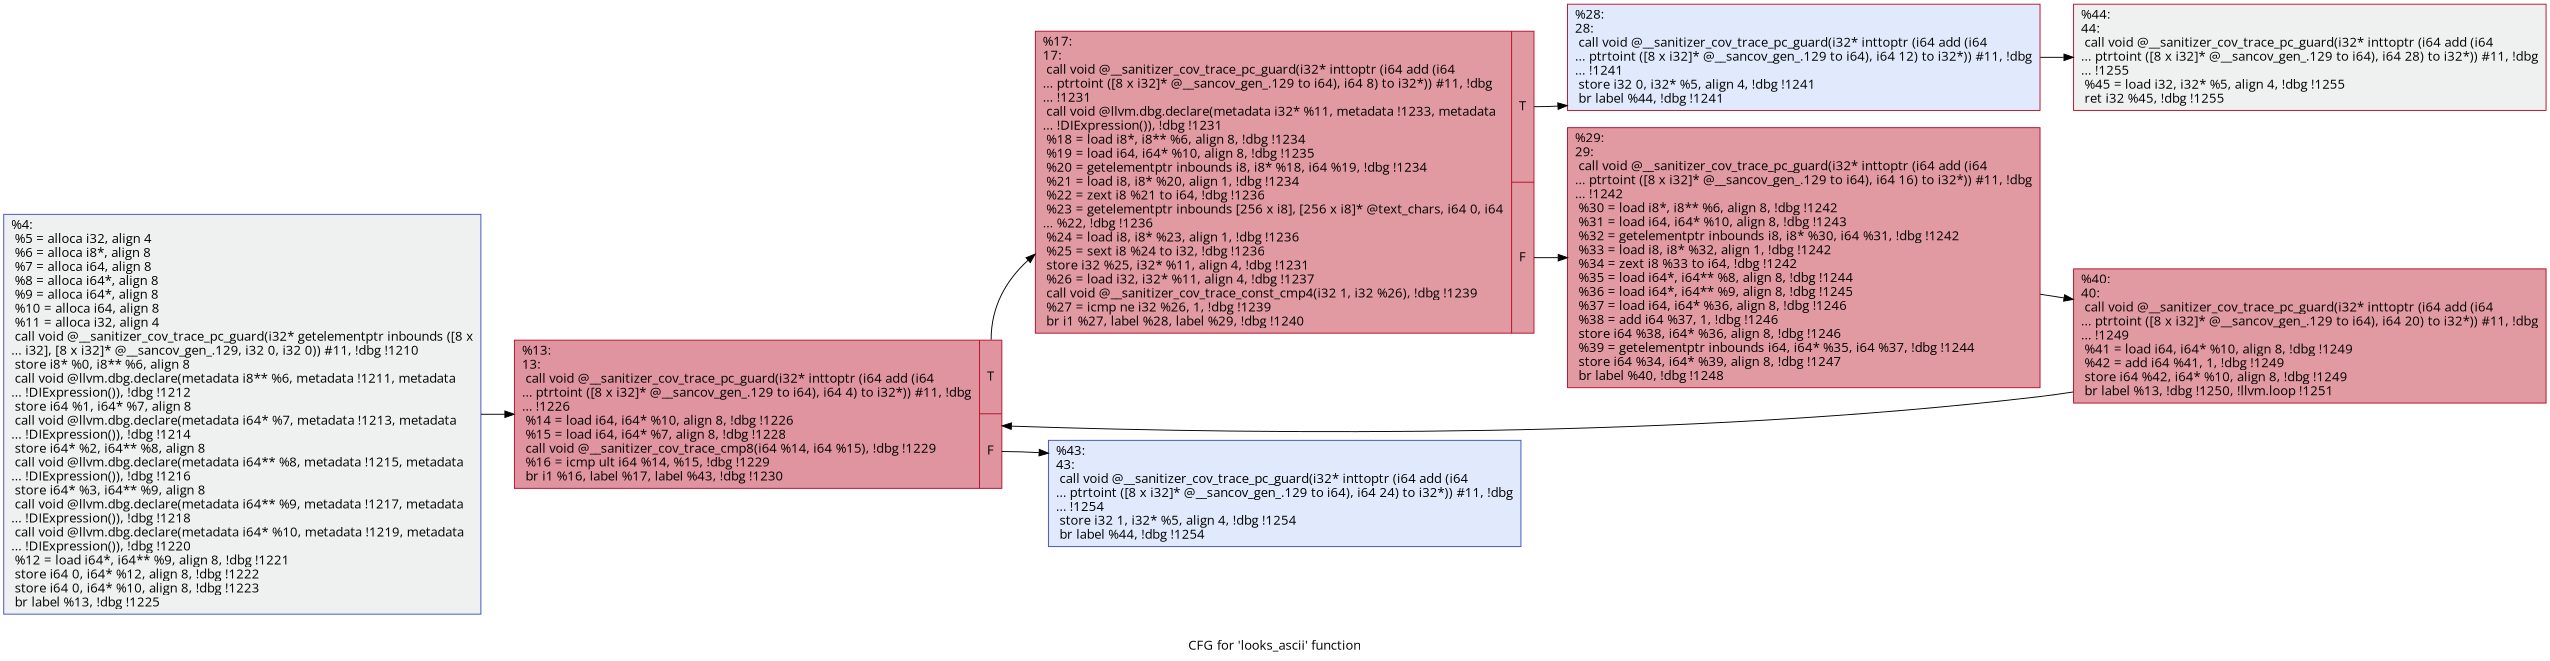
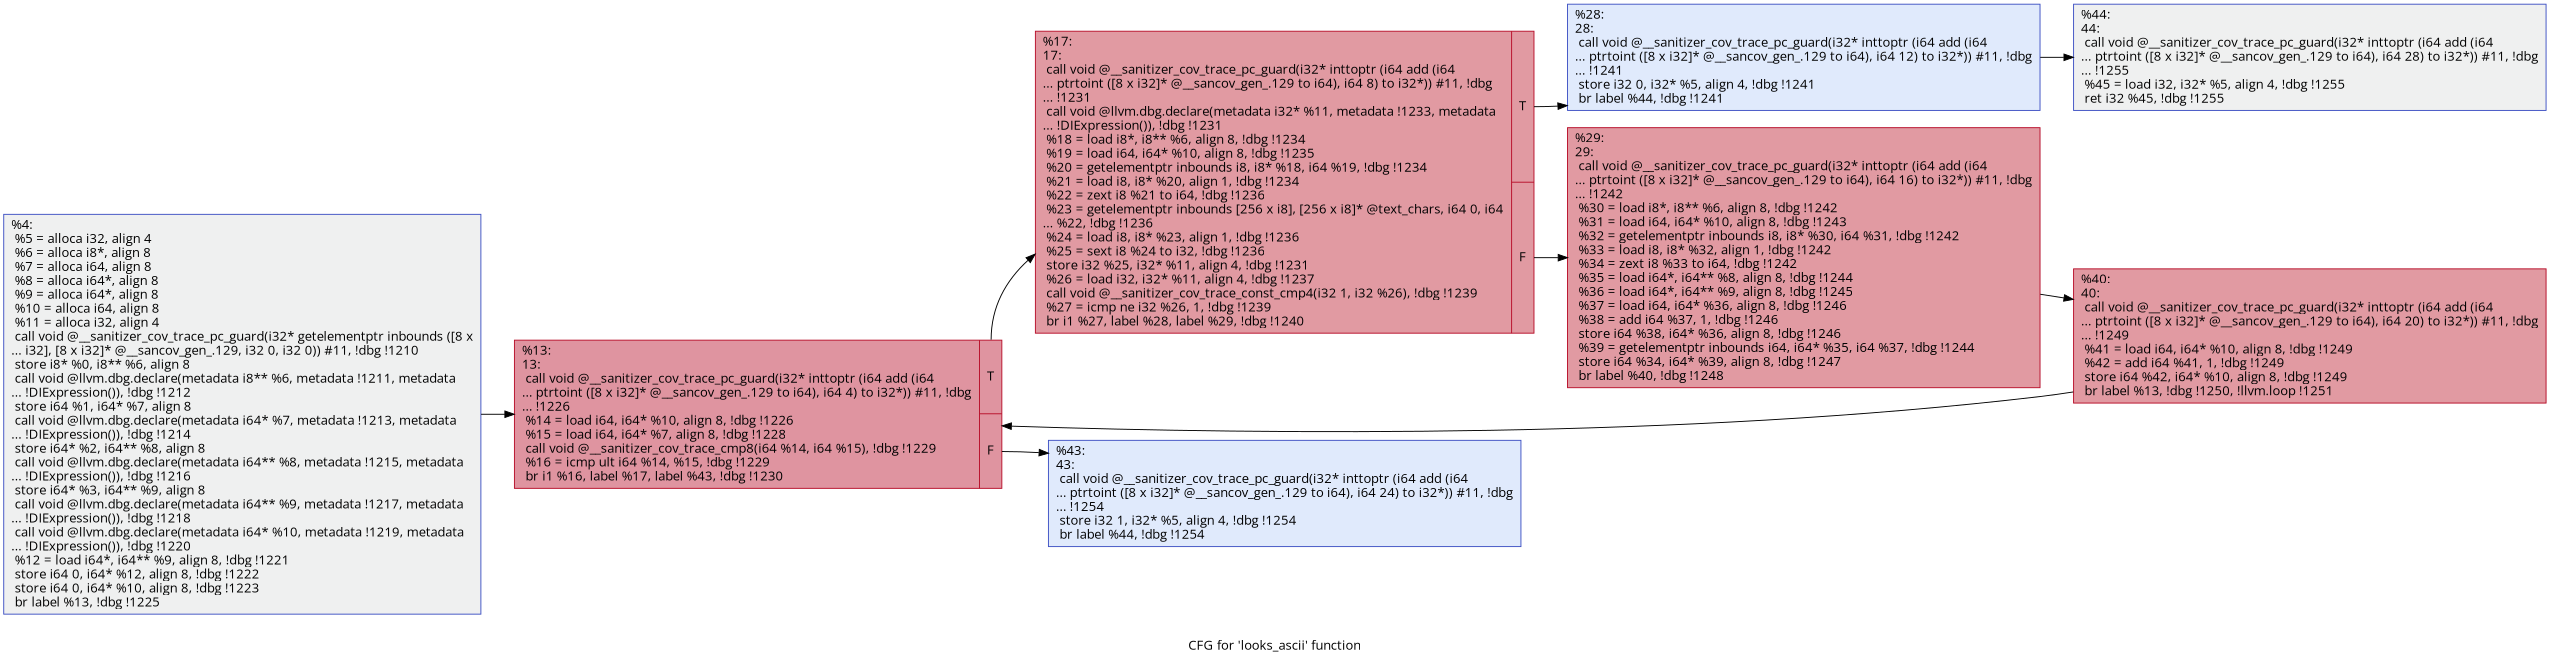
(1804, 57) -> (1804, 57)
(2310, 57) -> (2310, 57)
